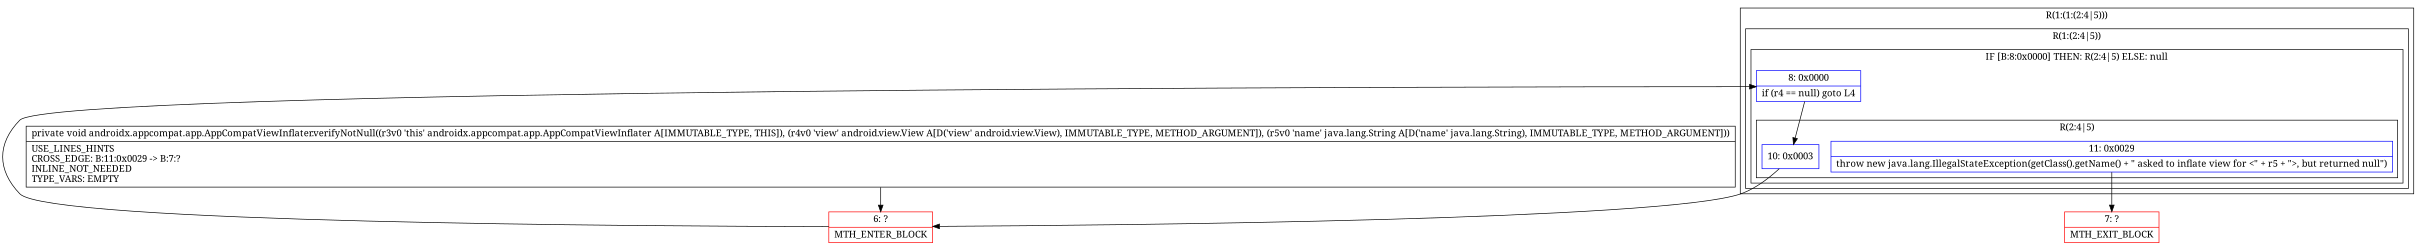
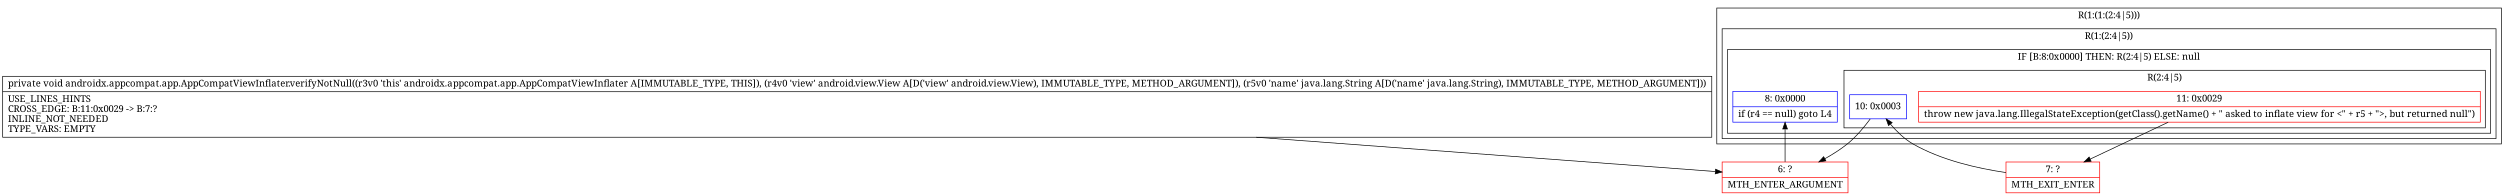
(1801, 116) -> (1944, 158)
(2112, 157) -> (2199, 107)
(881, 235) -> (1785, 185)
(2112, 235) -> (2053, 185)
